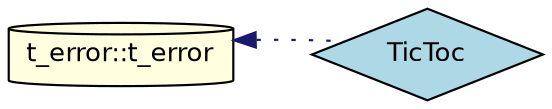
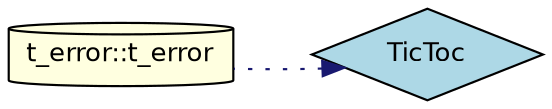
(300, 40) -> (278, 69)
